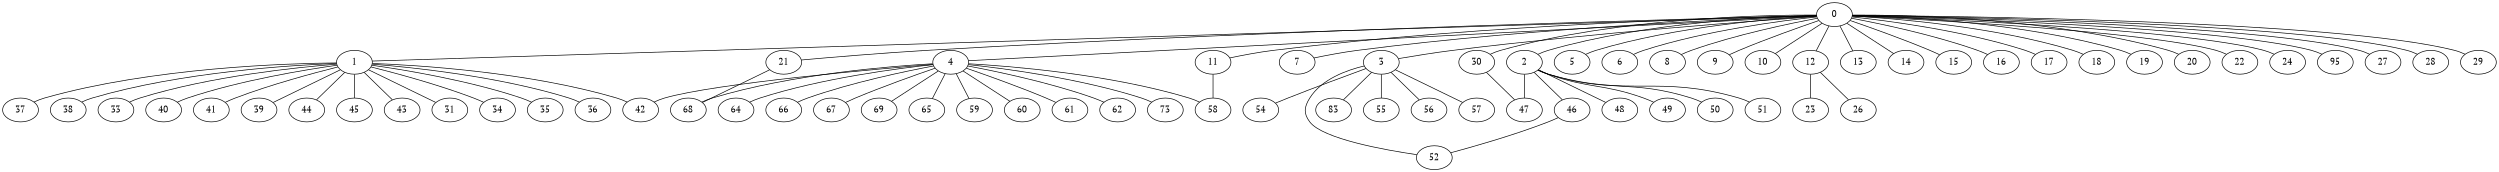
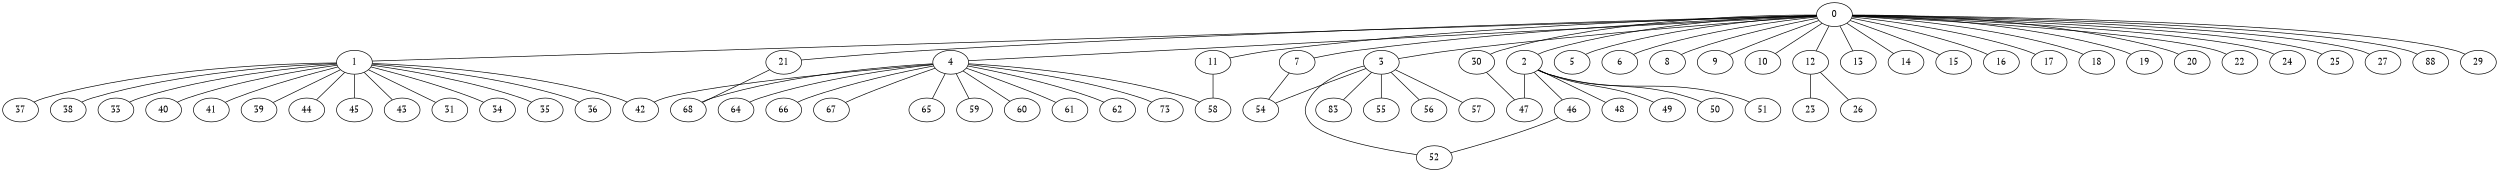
(2335, 62) -> (2335, 62)
(2431, 62) -> (2431, 62)
none -> (1279, 86)
(879, 110) -> none
